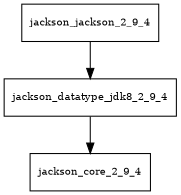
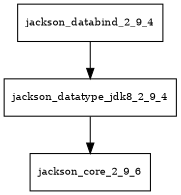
(90, 23) -> (90, 23)
(90, 172) -> (90, 172)
